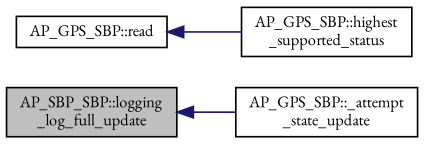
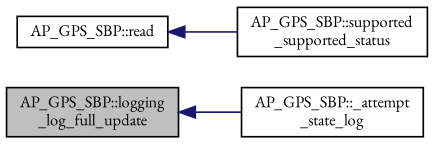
(327, 32) -> (332, 32)
(92, 112) -> (93, 112)
(327, 112) -> (332, 112)
